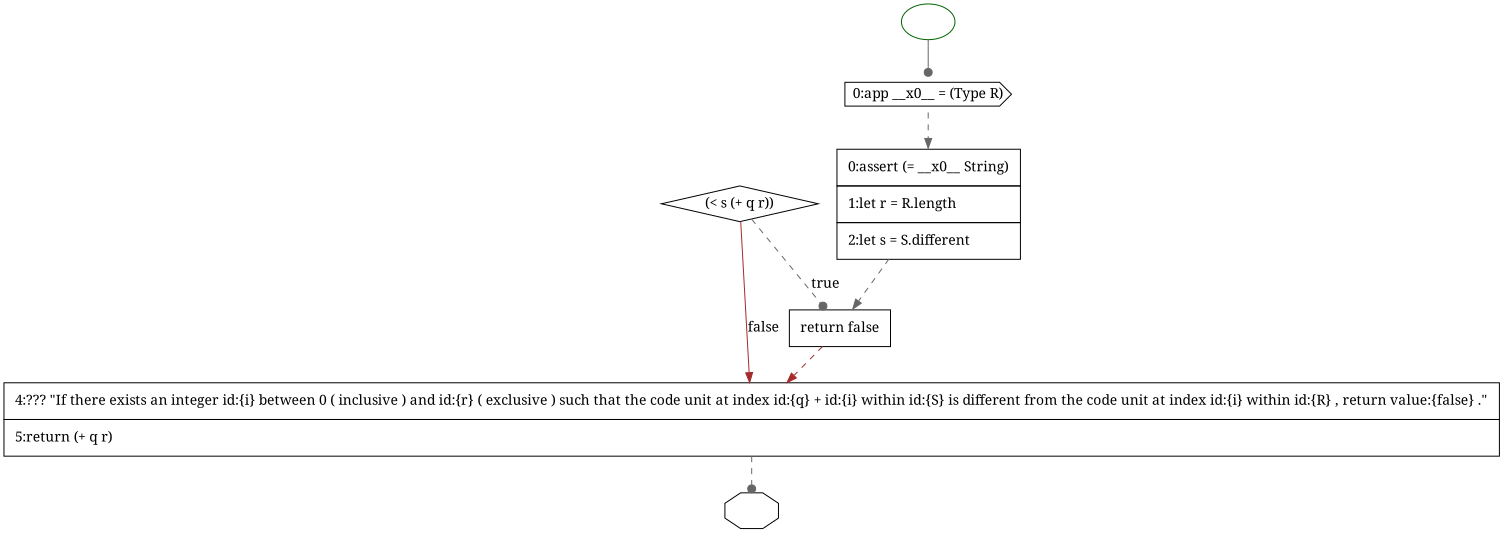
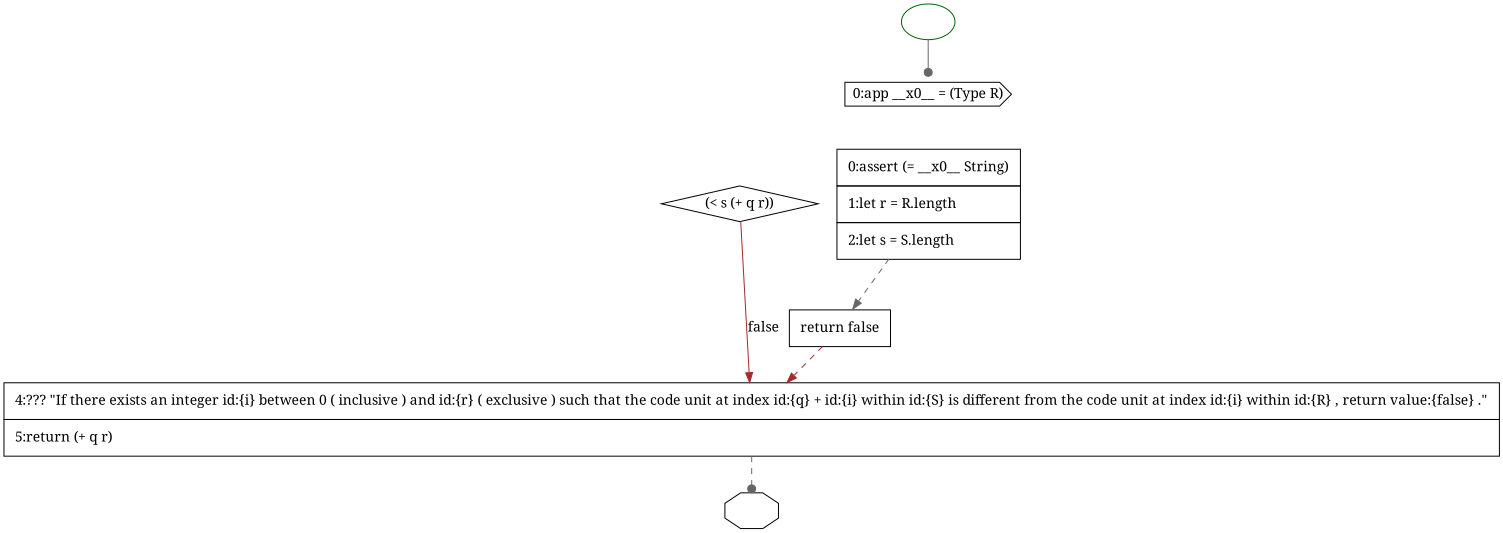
(928, 125) -> none
(909, 240) -> (901, 240)
(786, 261) -> none
